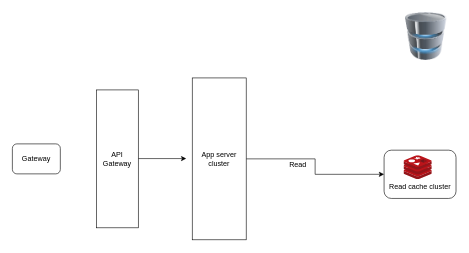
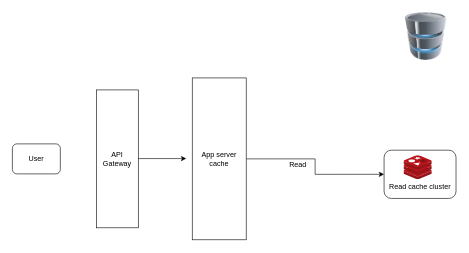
(36, 159) -> (36, 159)
(219, 159) -> (219, 159)
